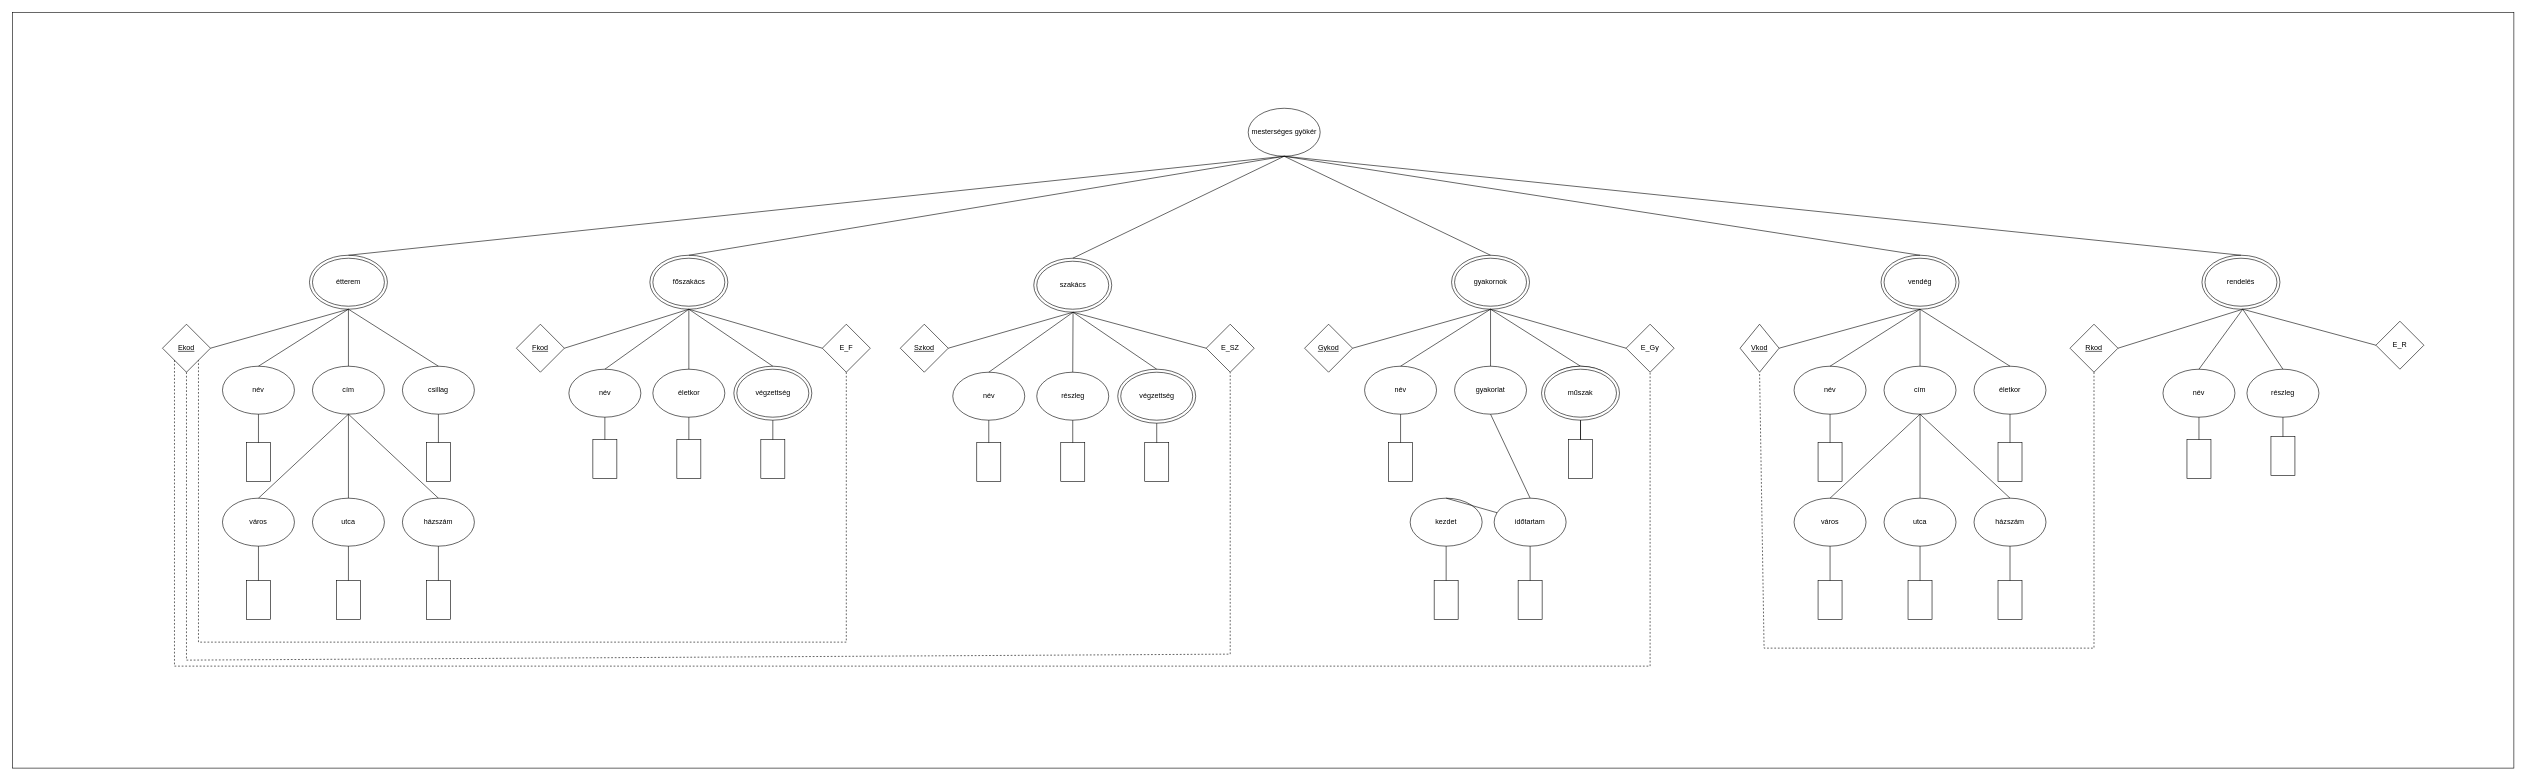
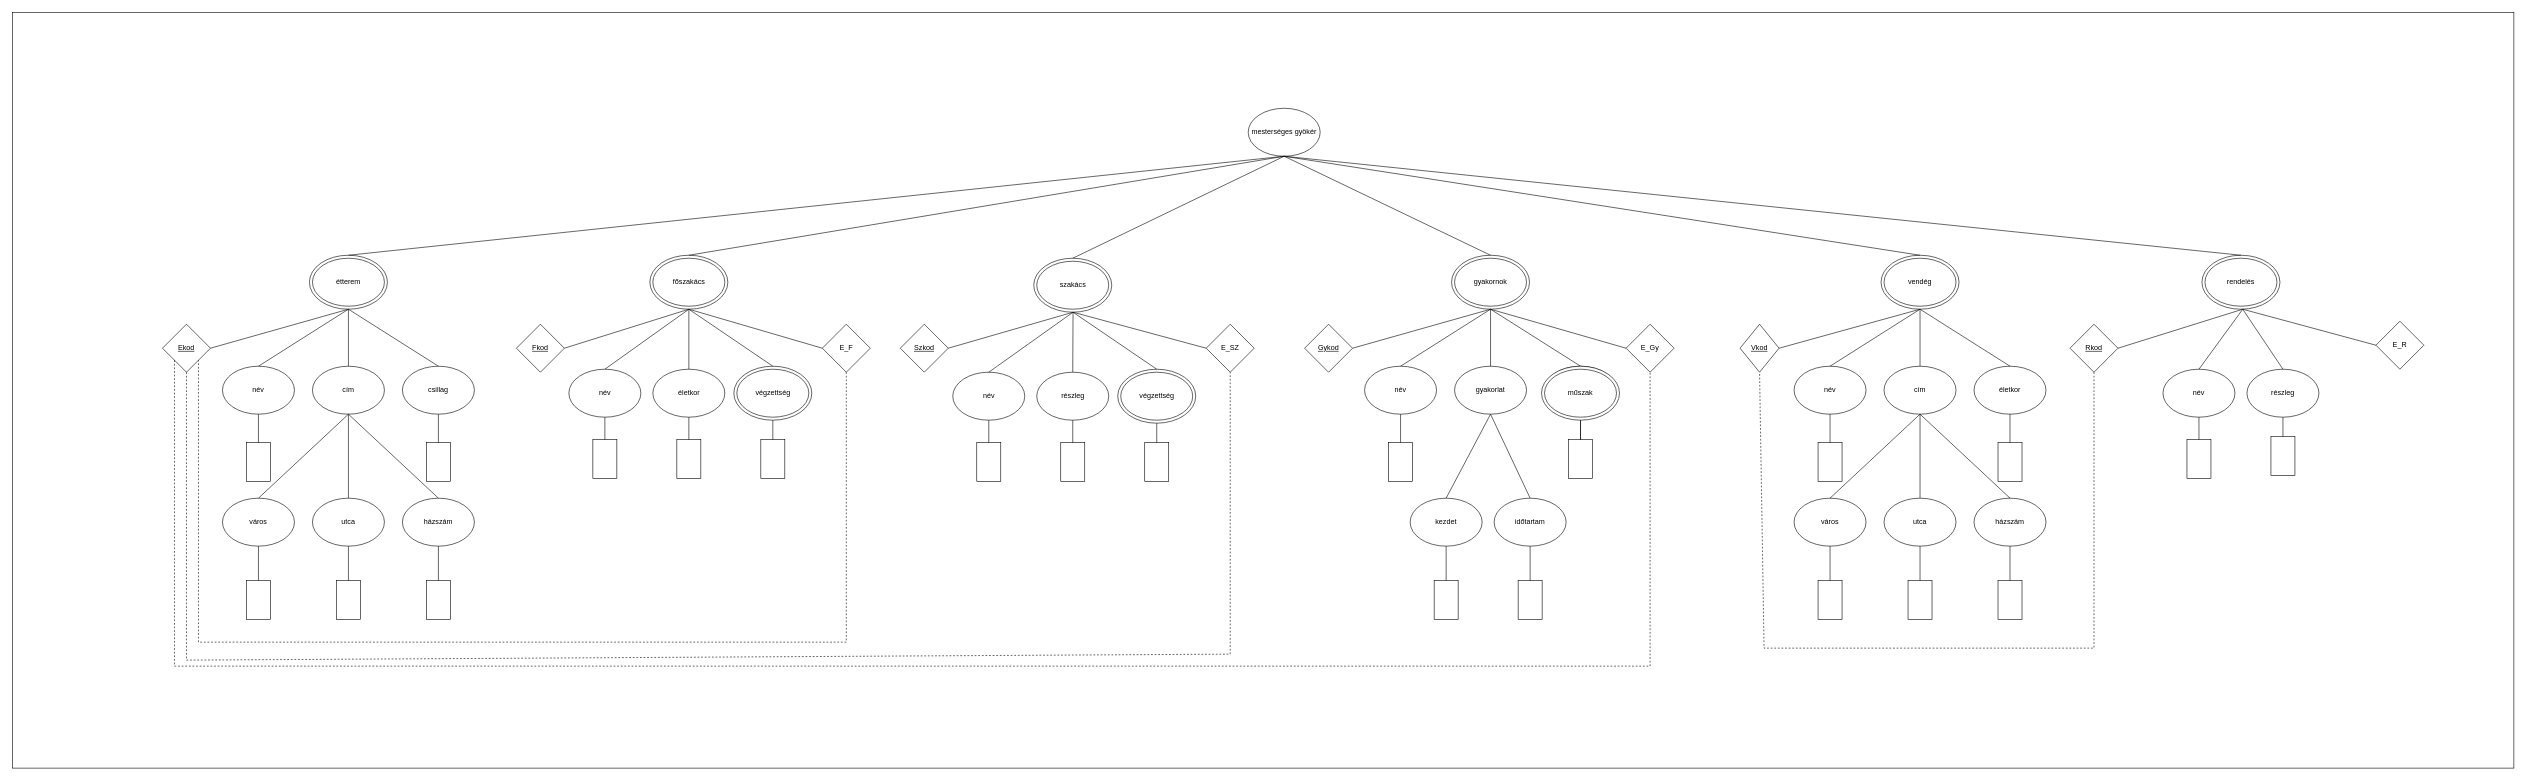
(1472, 506) -> (1468, 458)
